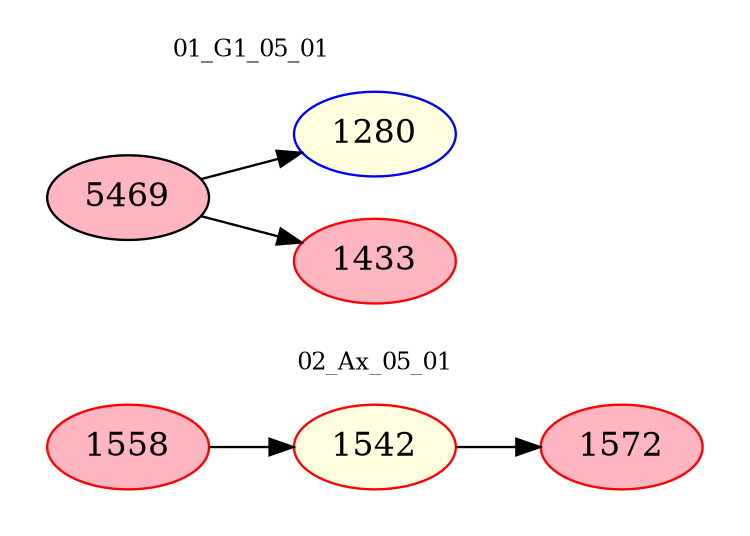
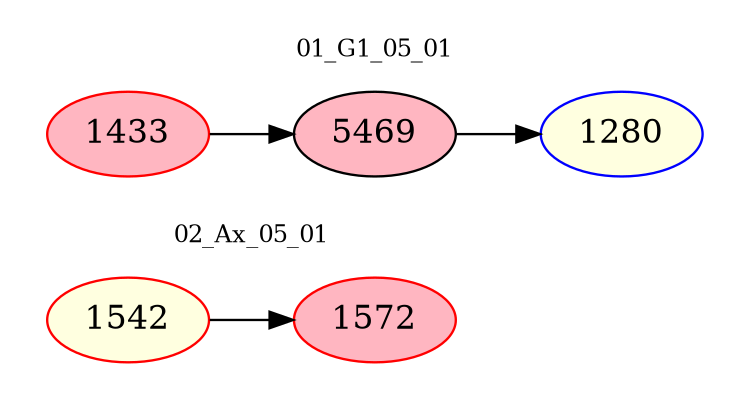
(240, 226) -> (239, 134)
(128, 447) -> none
